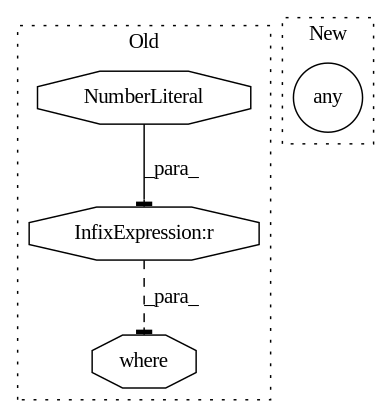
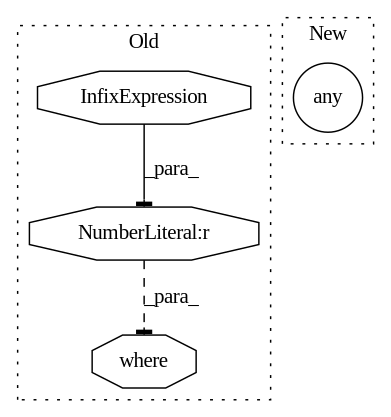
(144, 98) -> (144, 98)
(144, 234) -> (144, 234)
